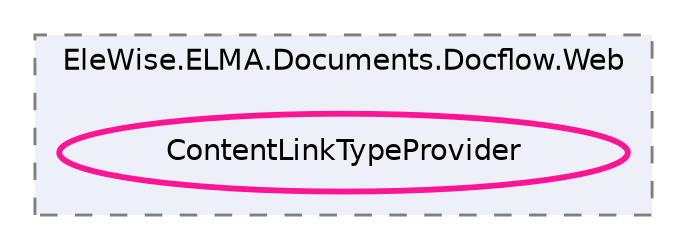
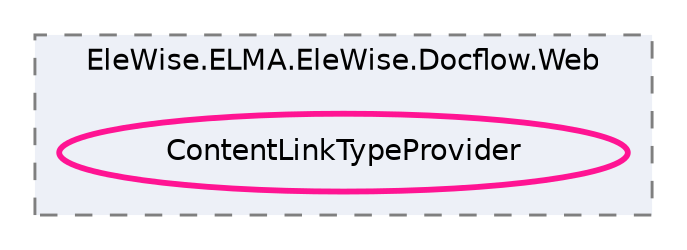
(344, 63) -> (344, 63)
